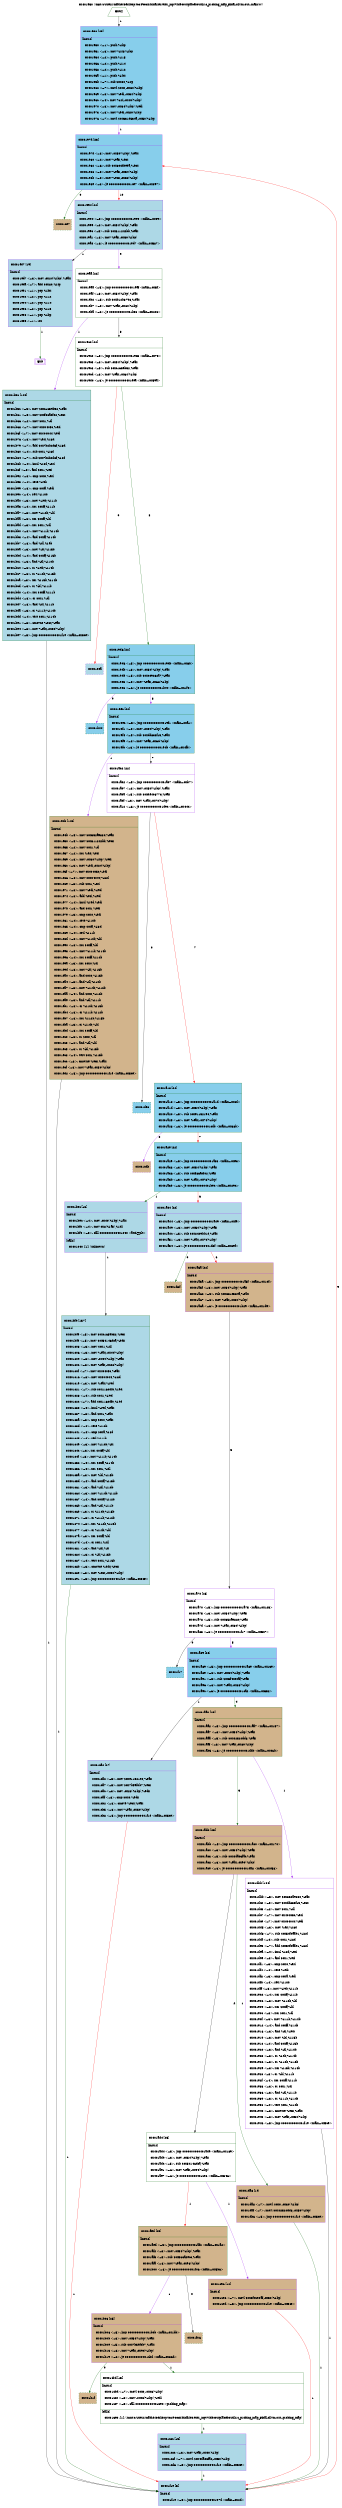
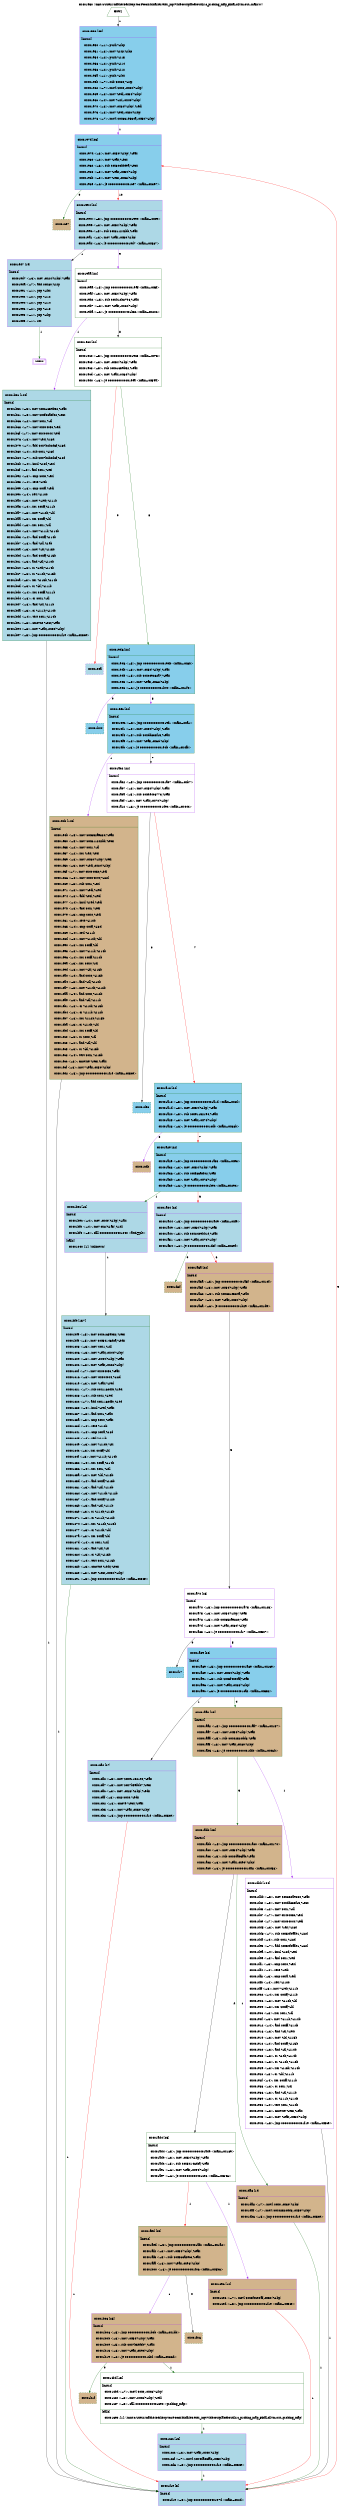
(40, 362) -> (39, 362)
